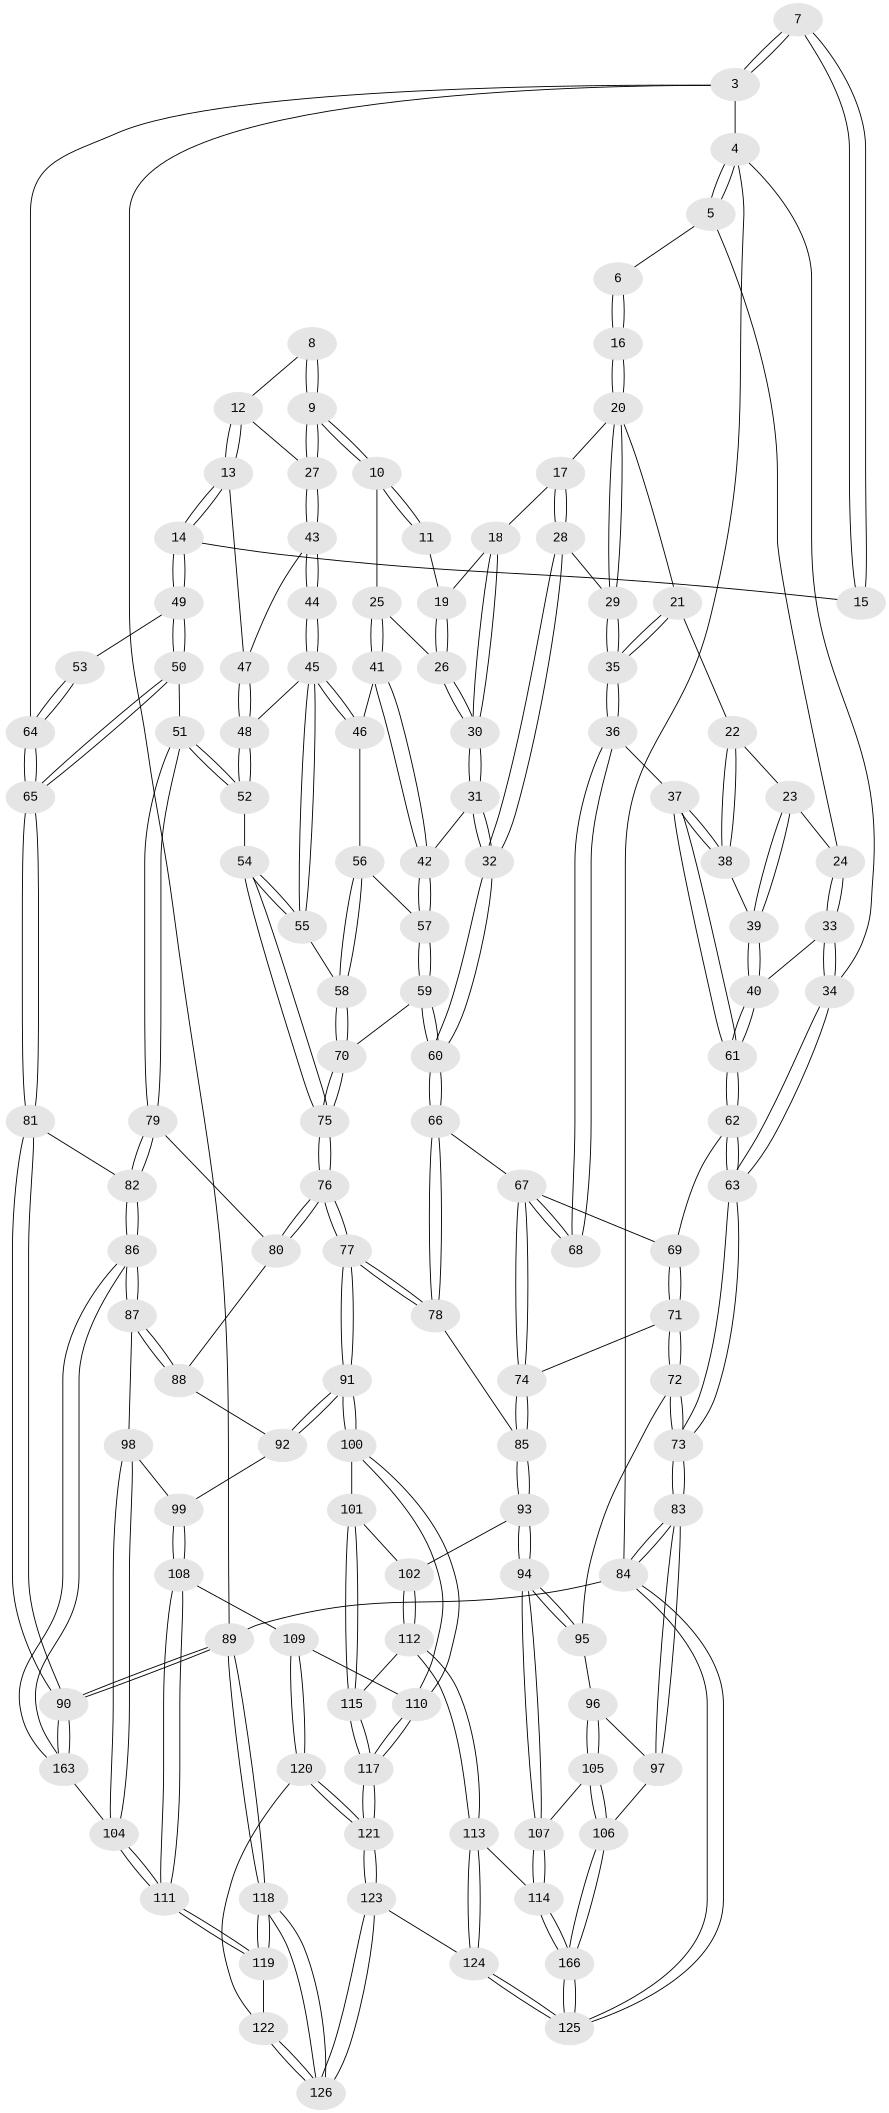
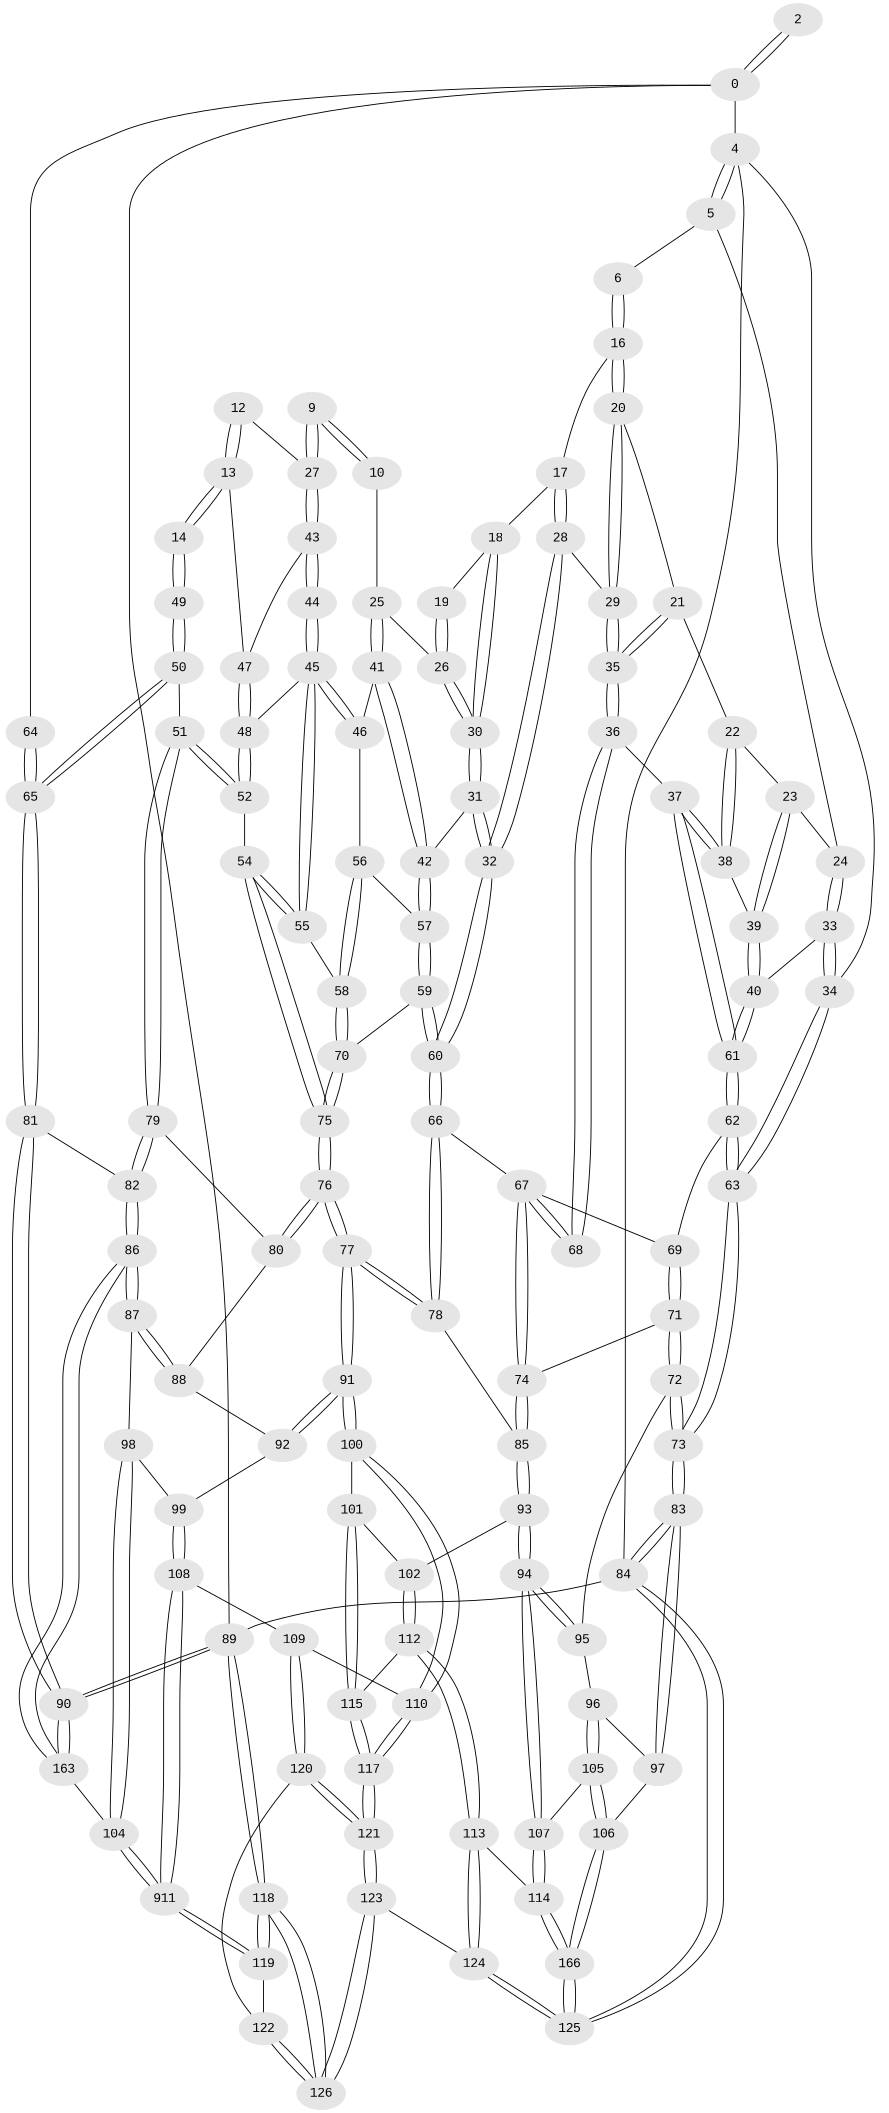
(798, 20) -> (798, 20)
(735, 85) -> (735, 85)
(312, 344) -> none
(589, 441) -> (580, 405)
(426, 538) -> none
(861, 603) -> none
(80, 668) -> none
(165, 1899) -> (165, 1899)
